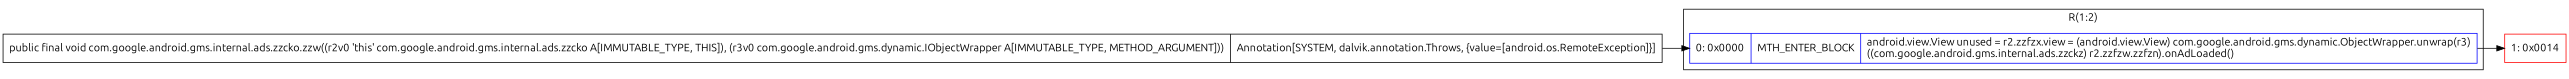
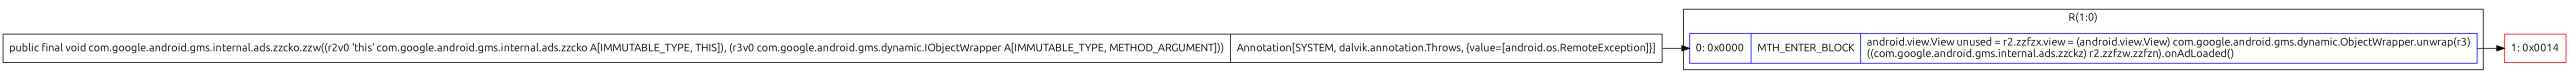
(2083, 18) -> (2083, 18)
